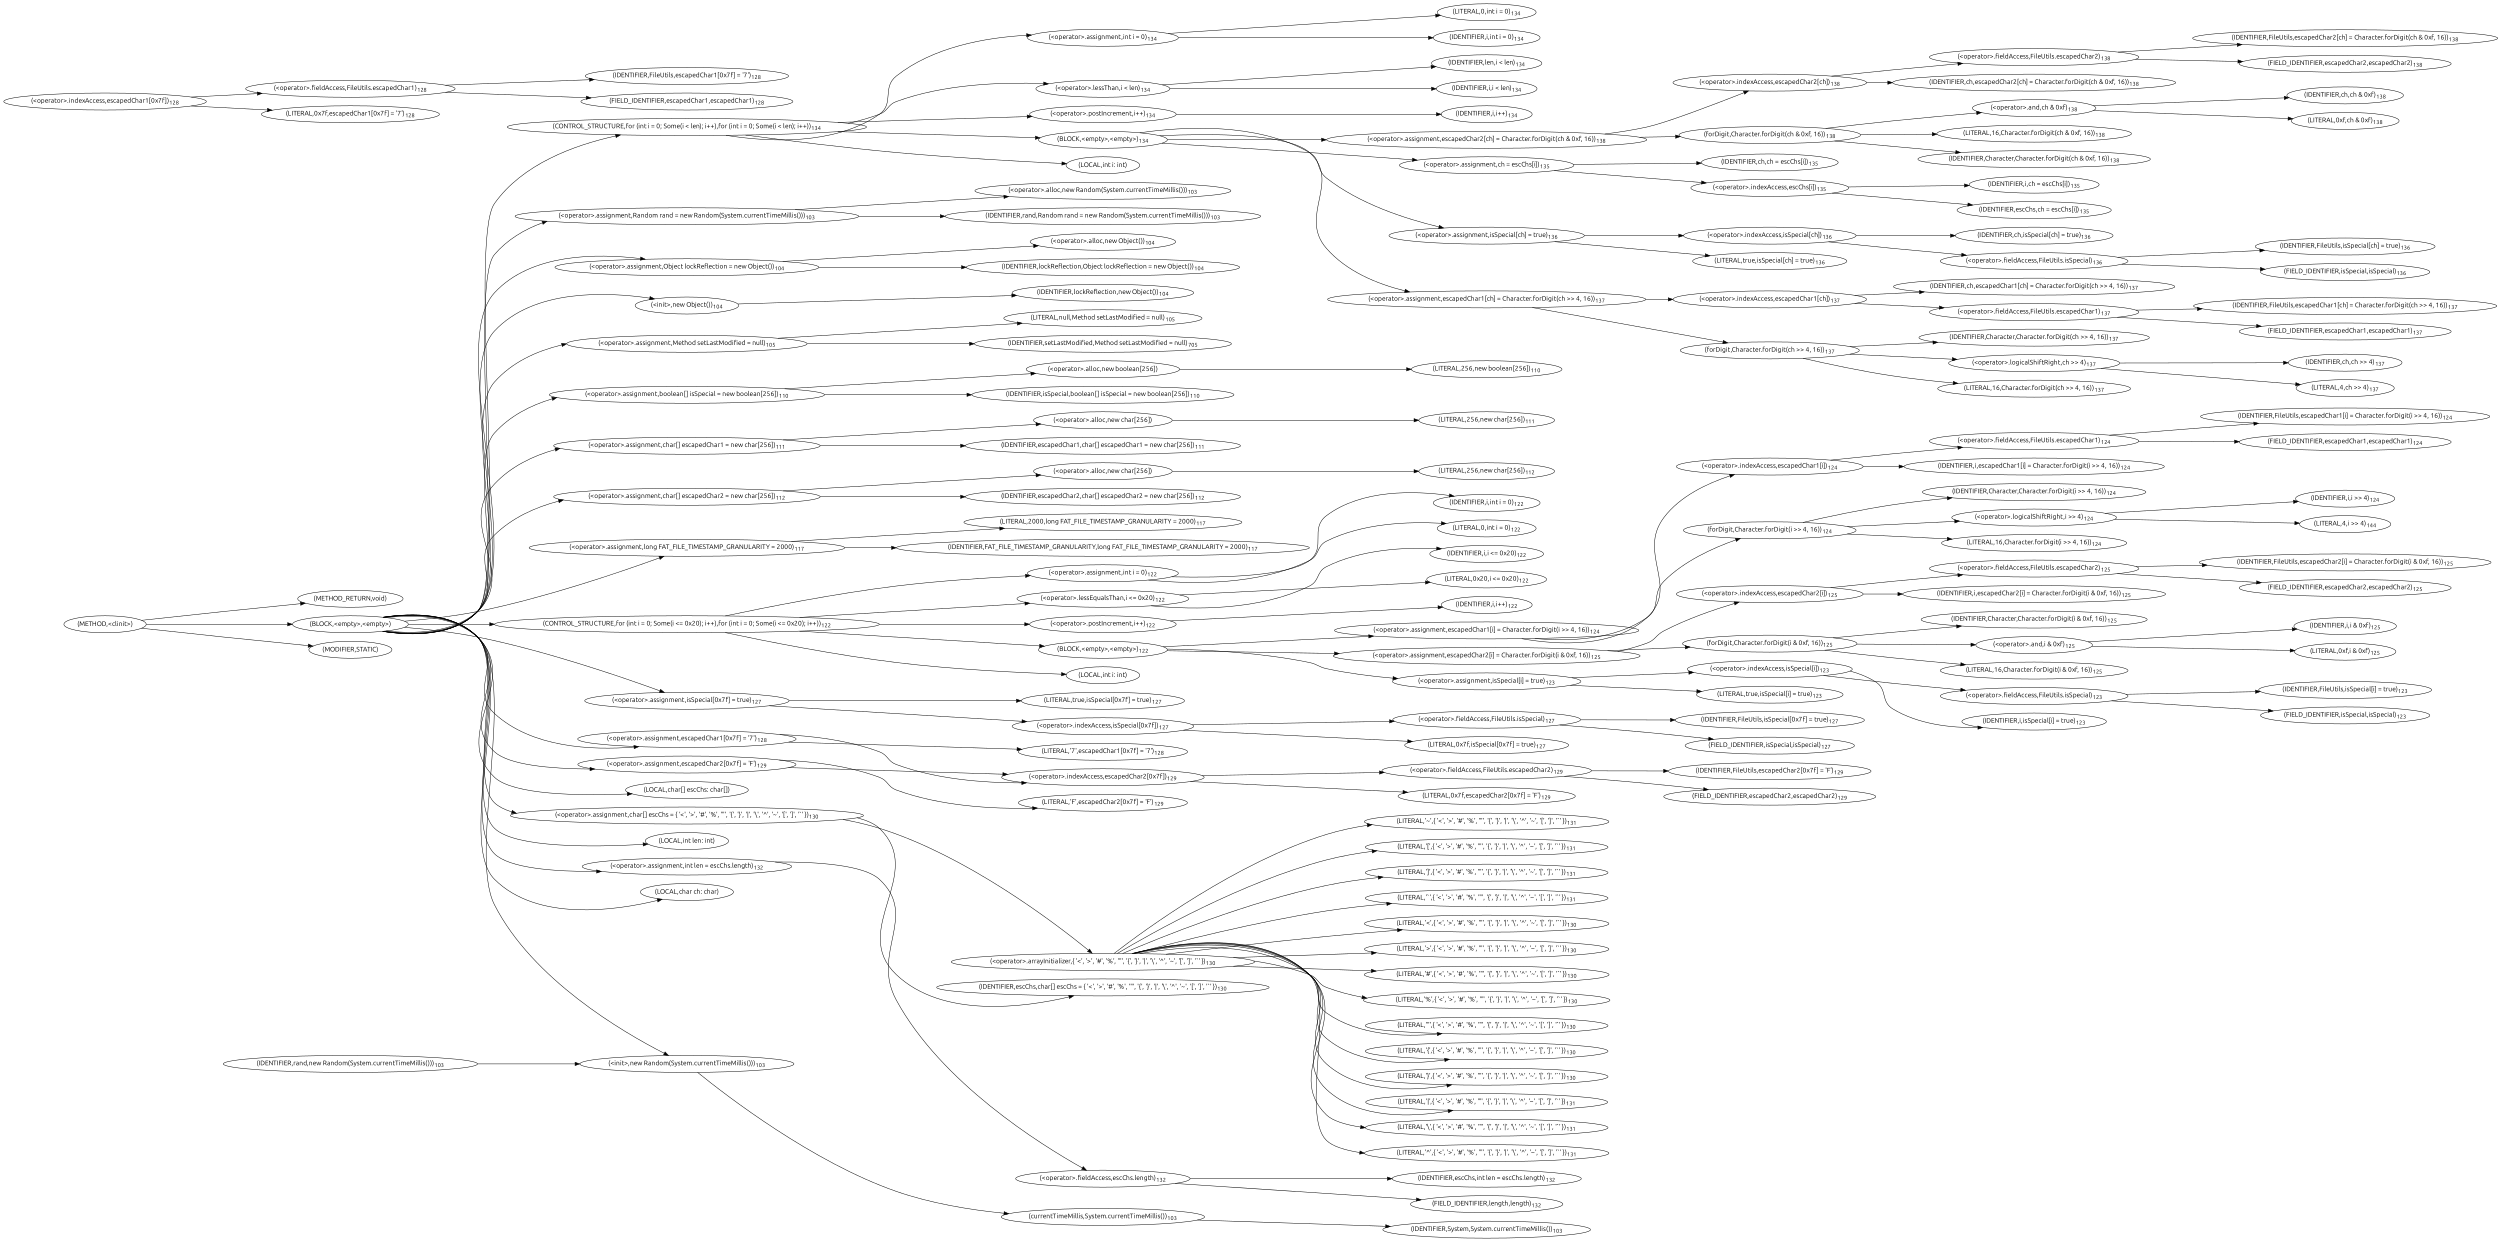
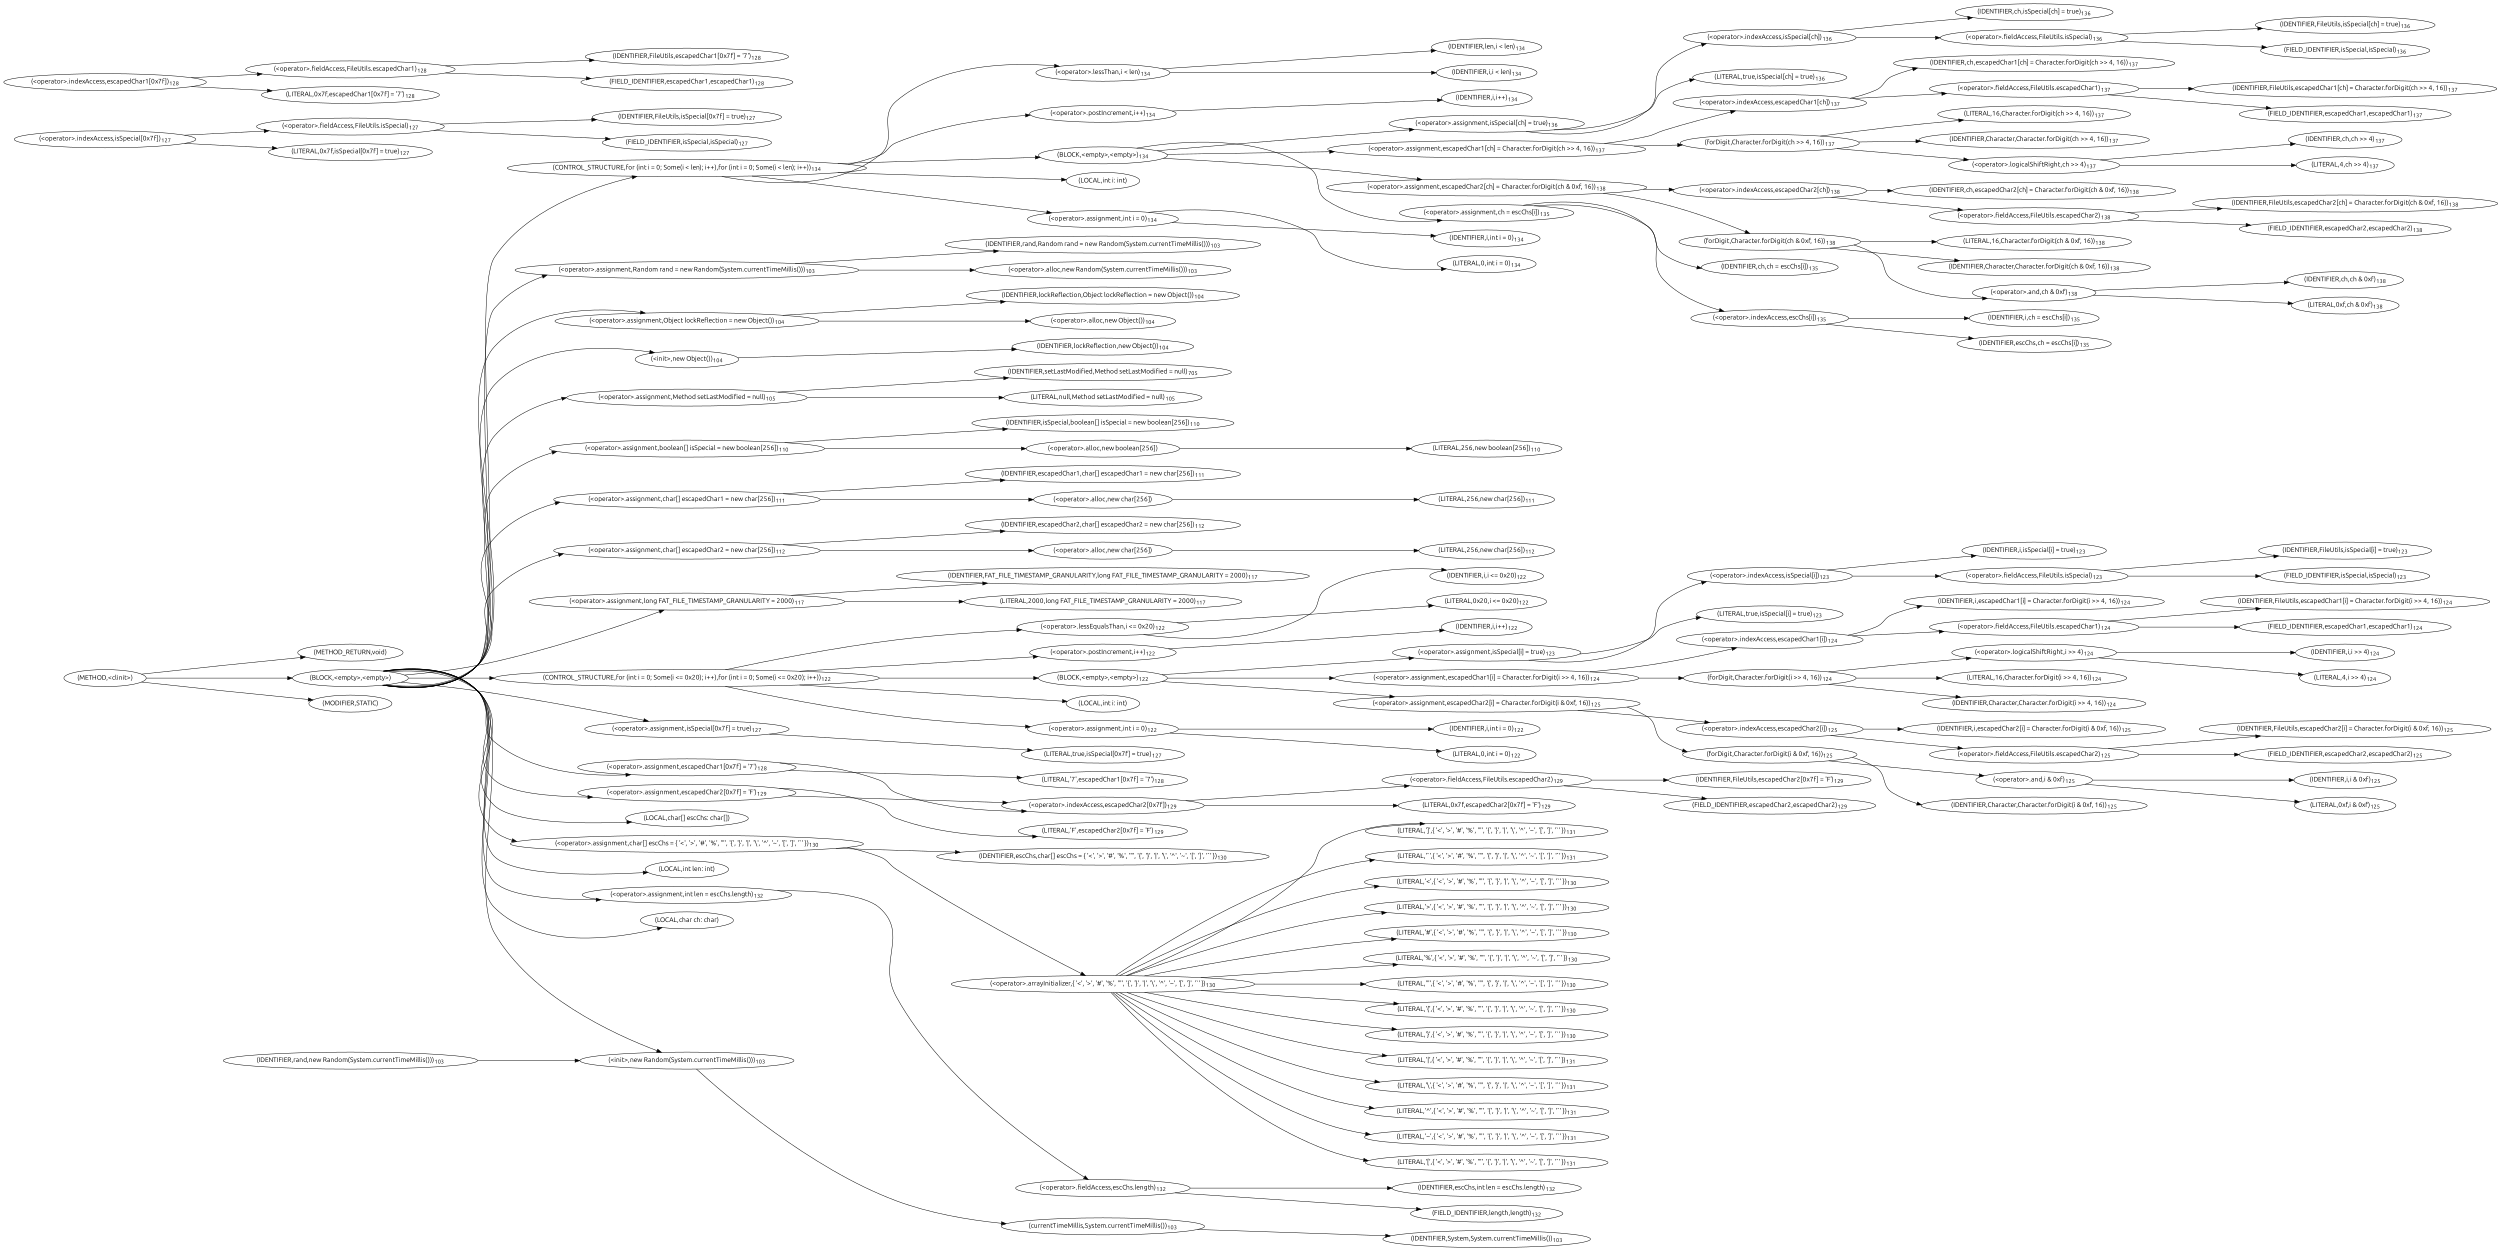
(2372, 523) -> (2372, 677)
(2034, 671) -> none
(896, 714) -> none
